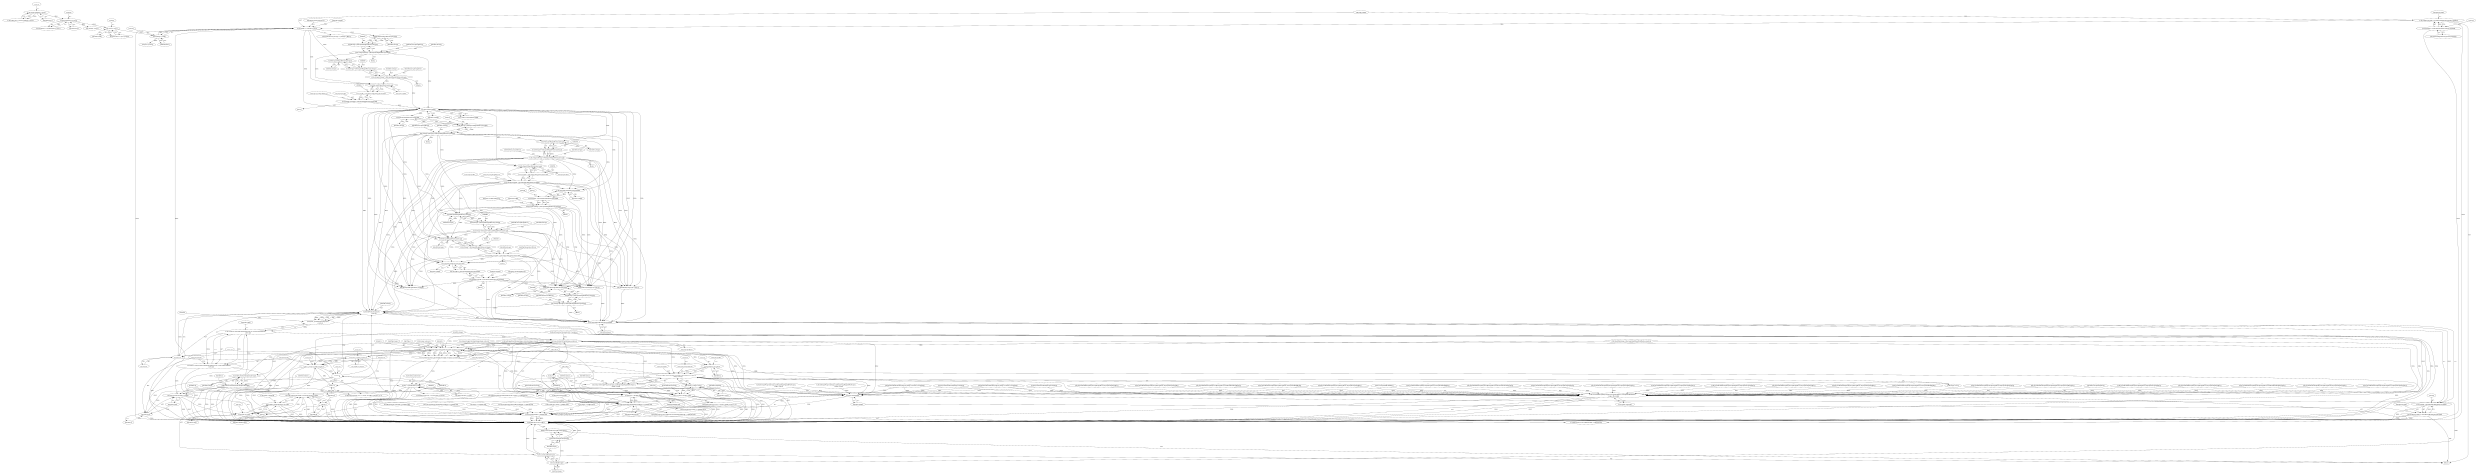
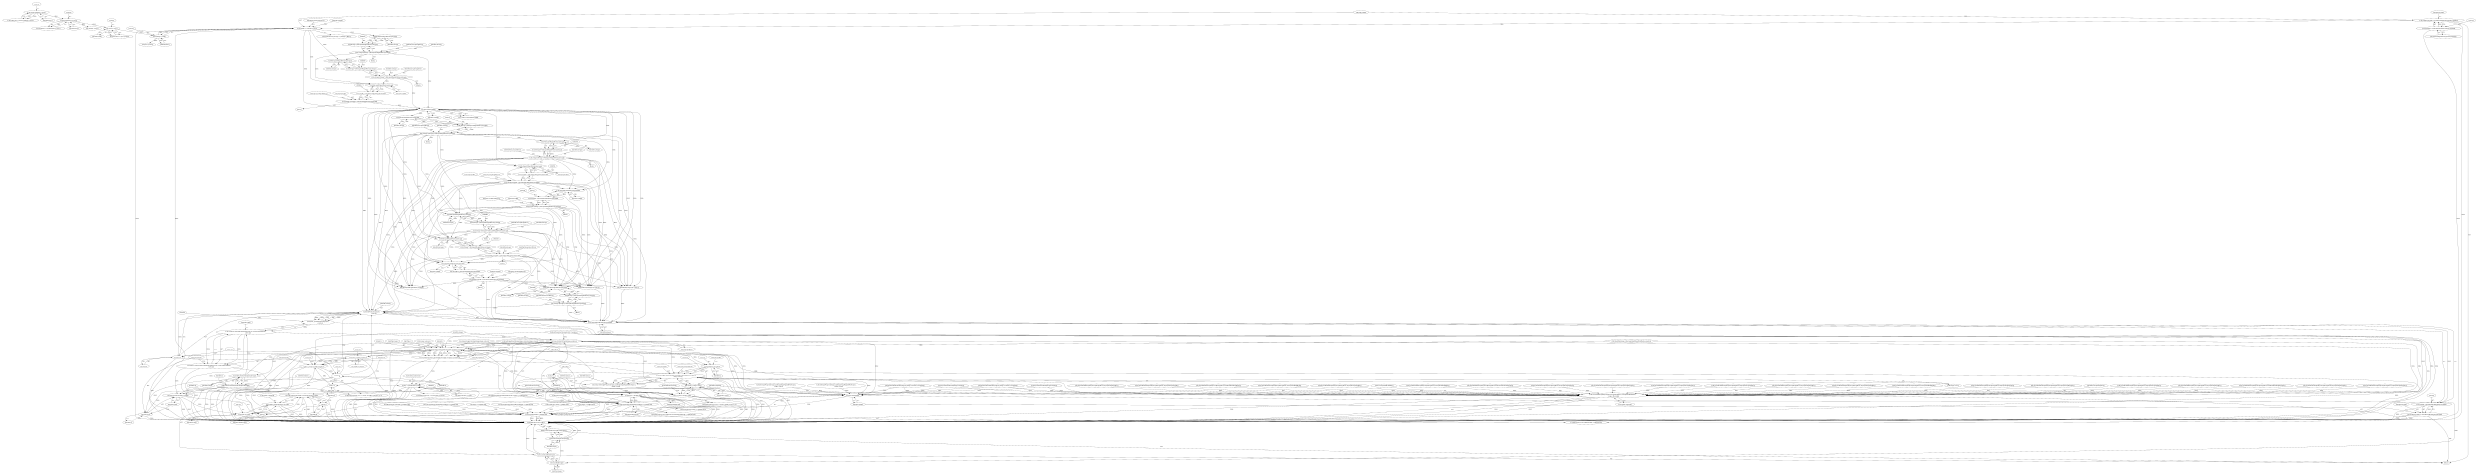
(685, 361) -> (704, 370)
(653, 386) -> none
(630, 421) -> (547, 426)
